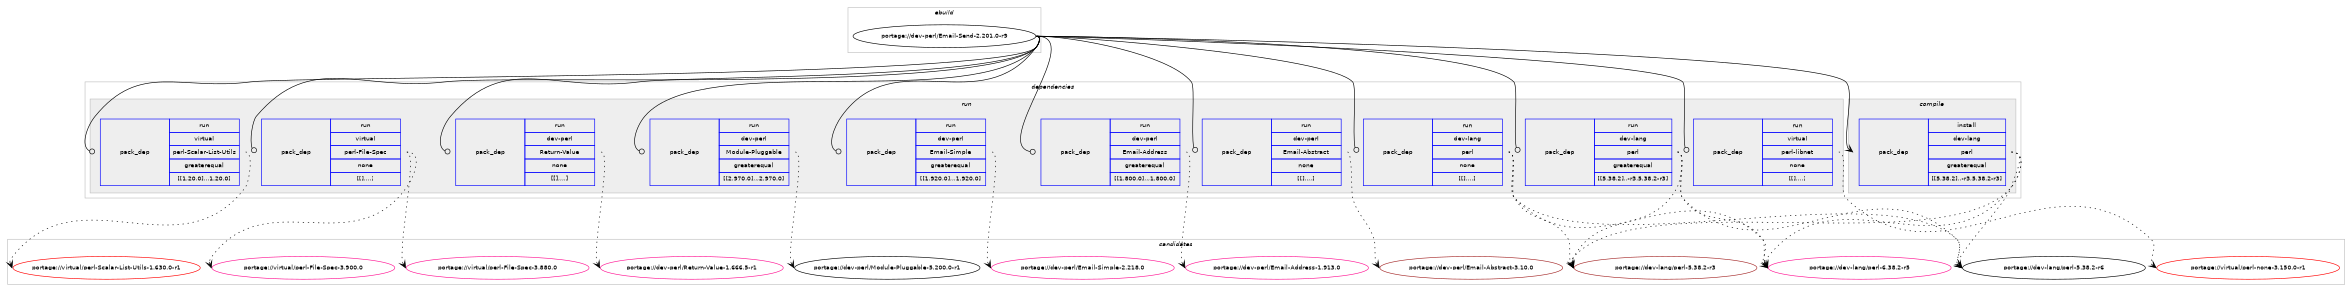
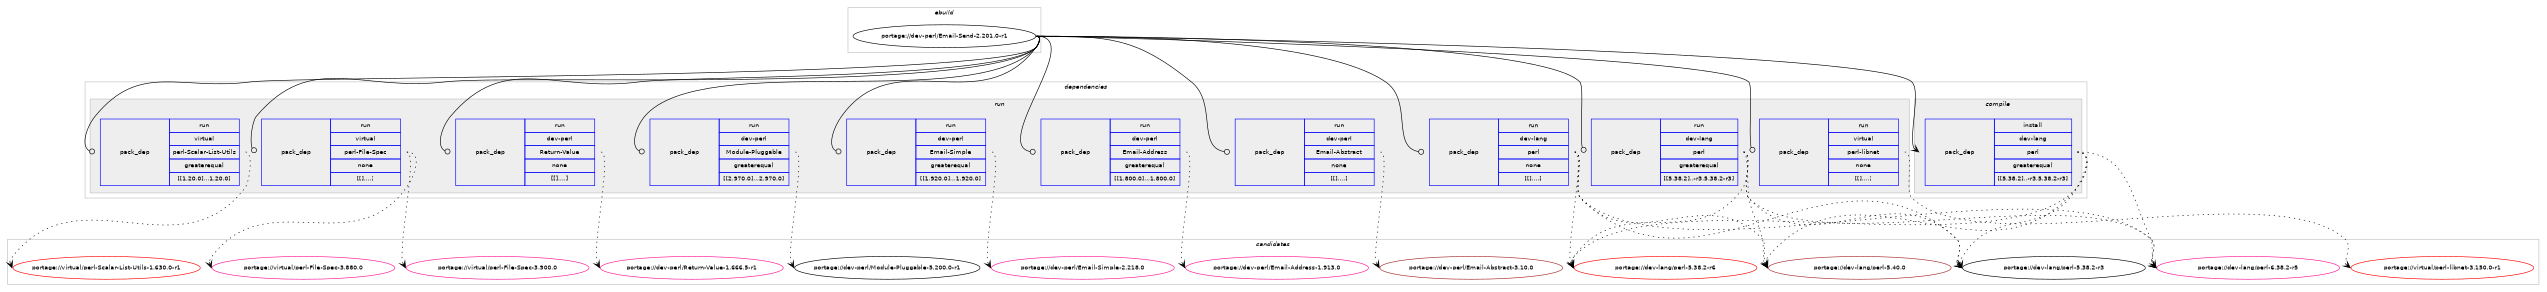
(944, 36) -> (944, 36)
(1666, 268) -> (2054, 268)
none -> (1860, 268)
(2054, 268) -> (1666, 268)
(2248, 268) -> (2442, 268)
